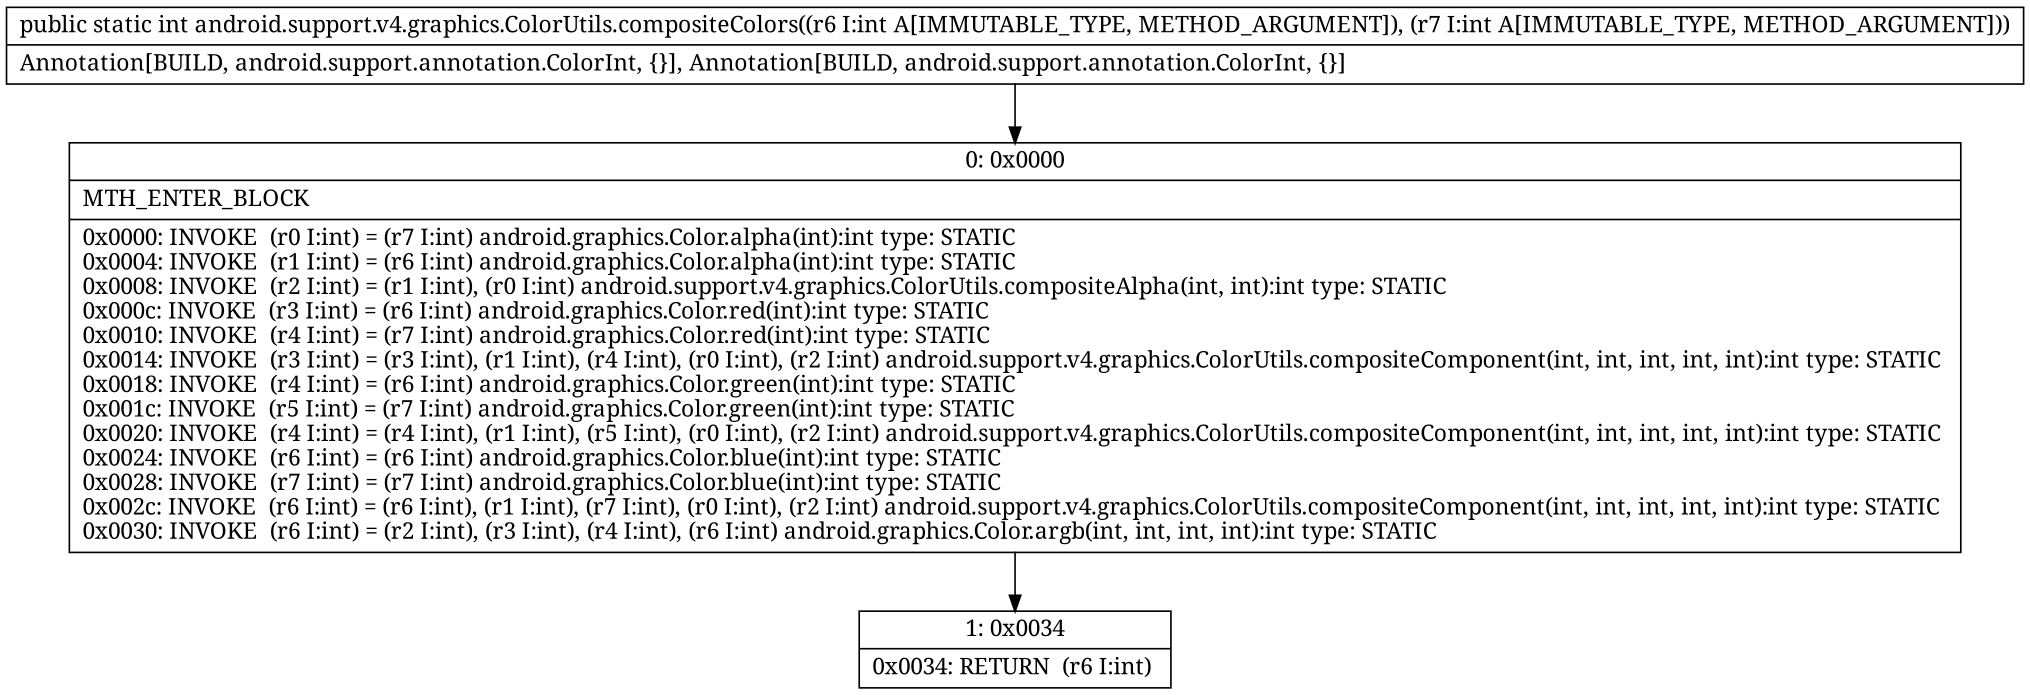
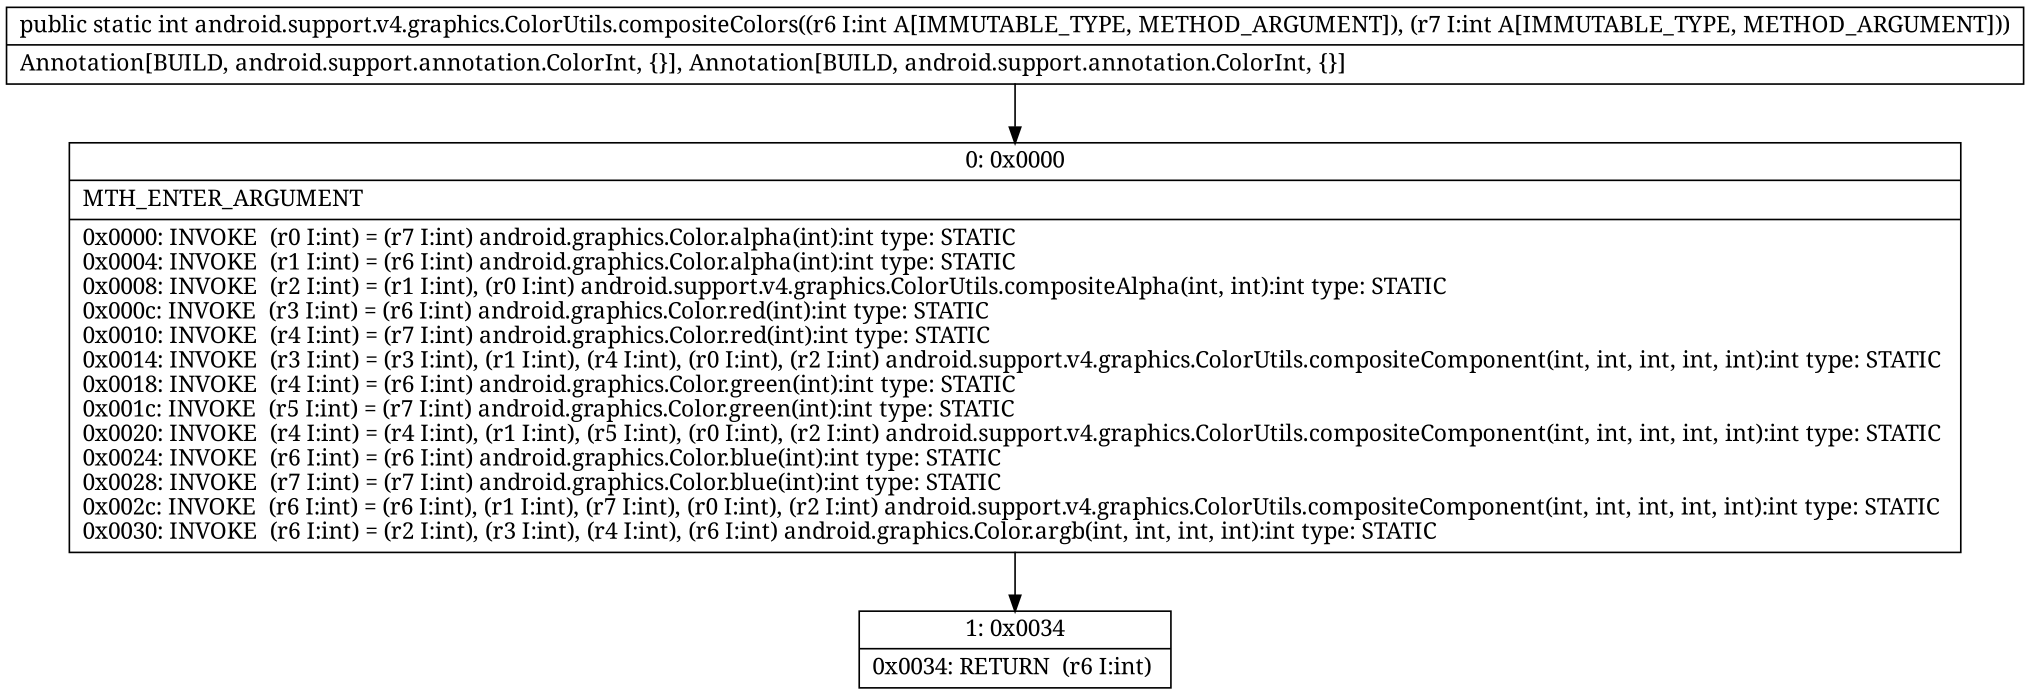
(196, 199) -> (223, 199)
